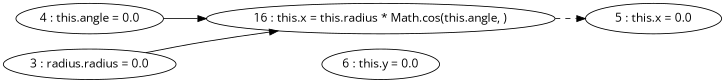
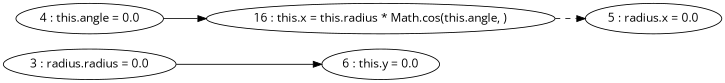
(654, 19) -> (654, 19)
(207, 41) -> (245, 64)
